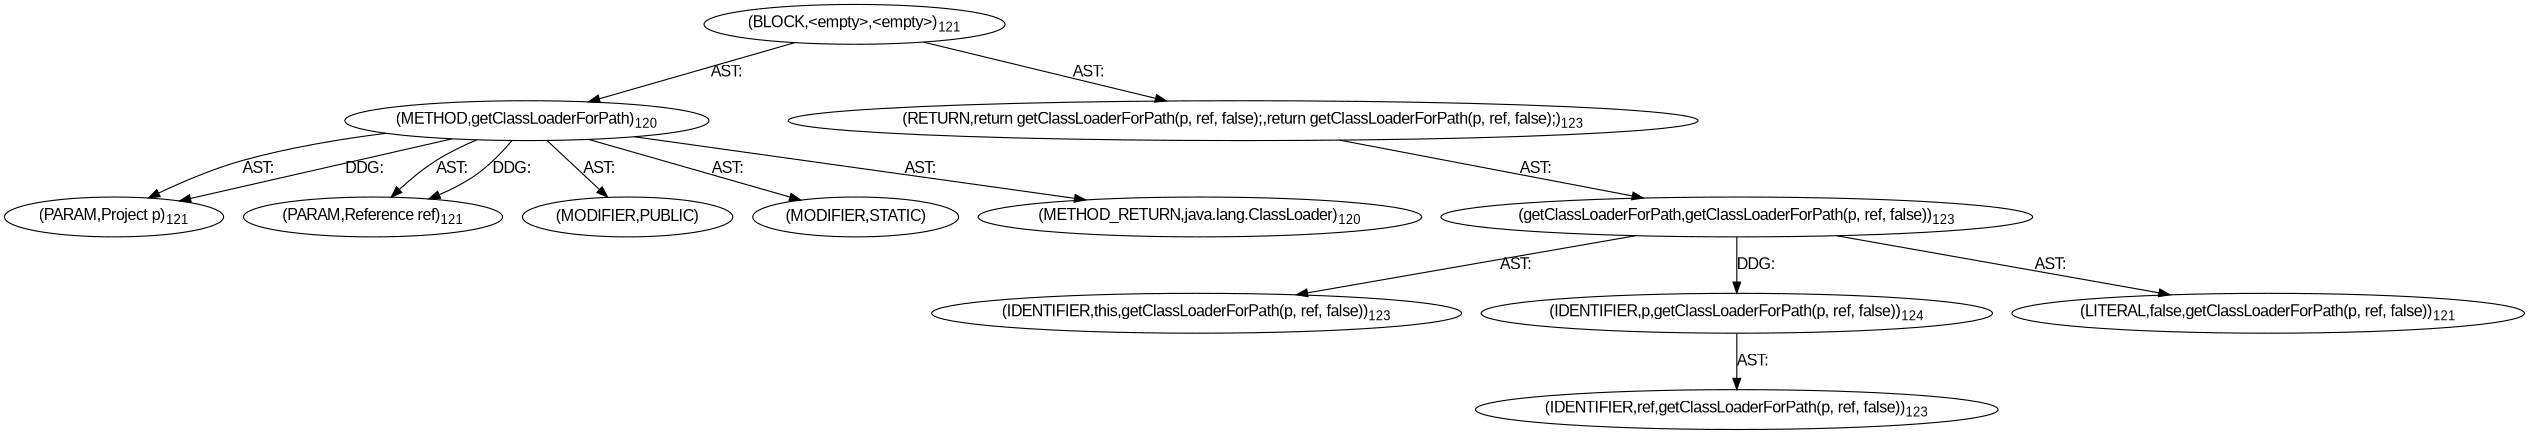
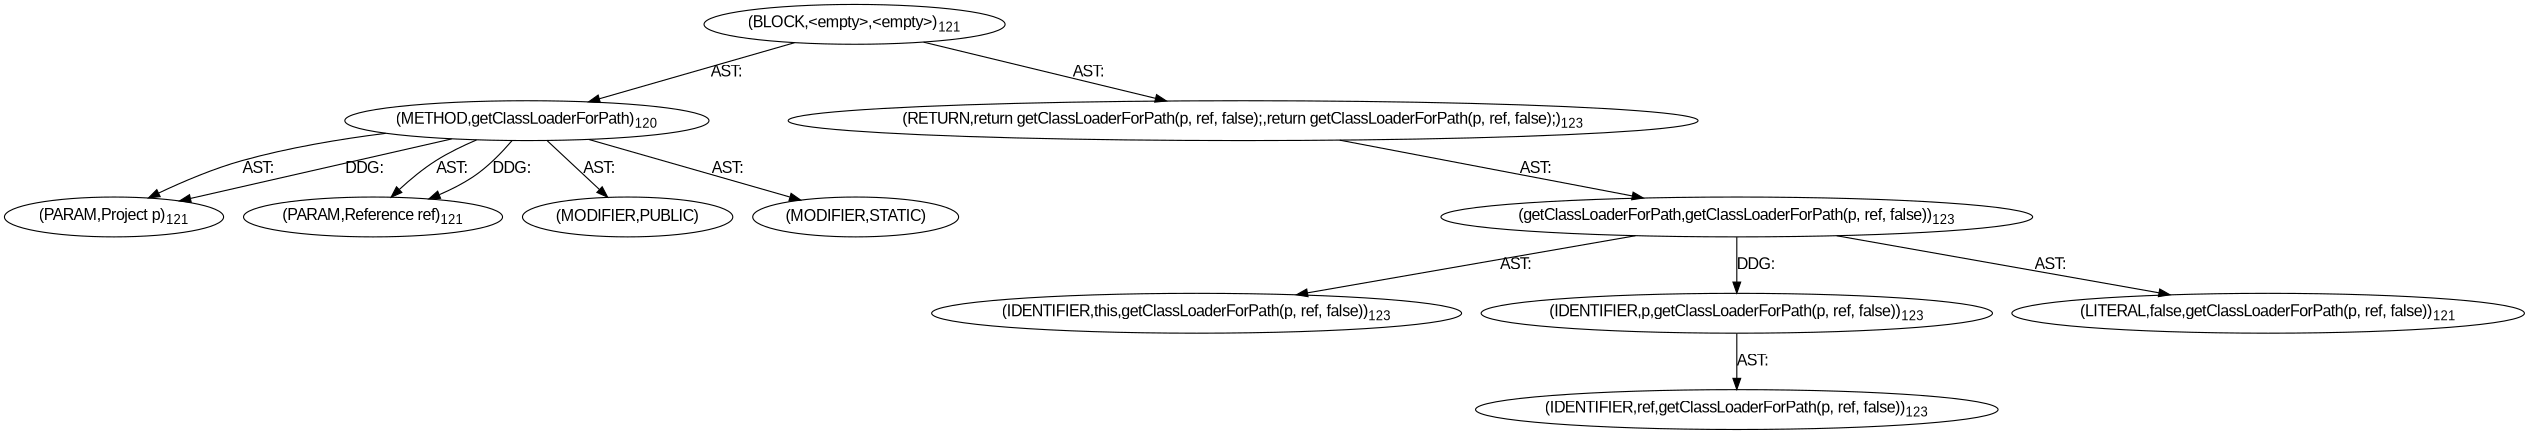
(1200, 217) -> none
(1913, 312) -> (1913, 312)
